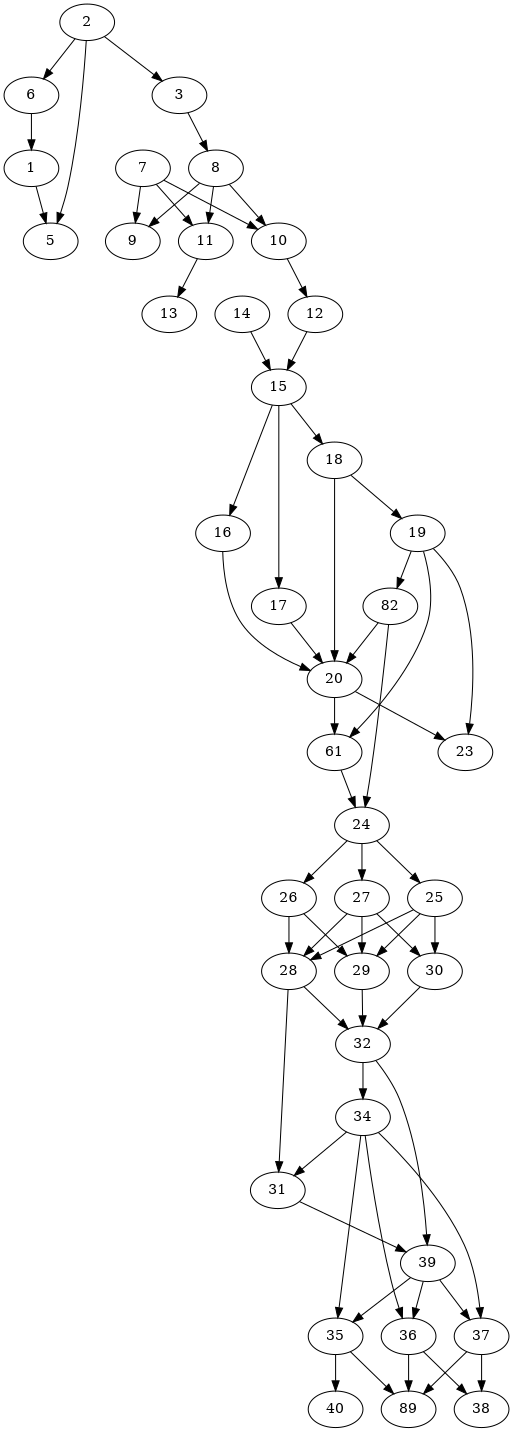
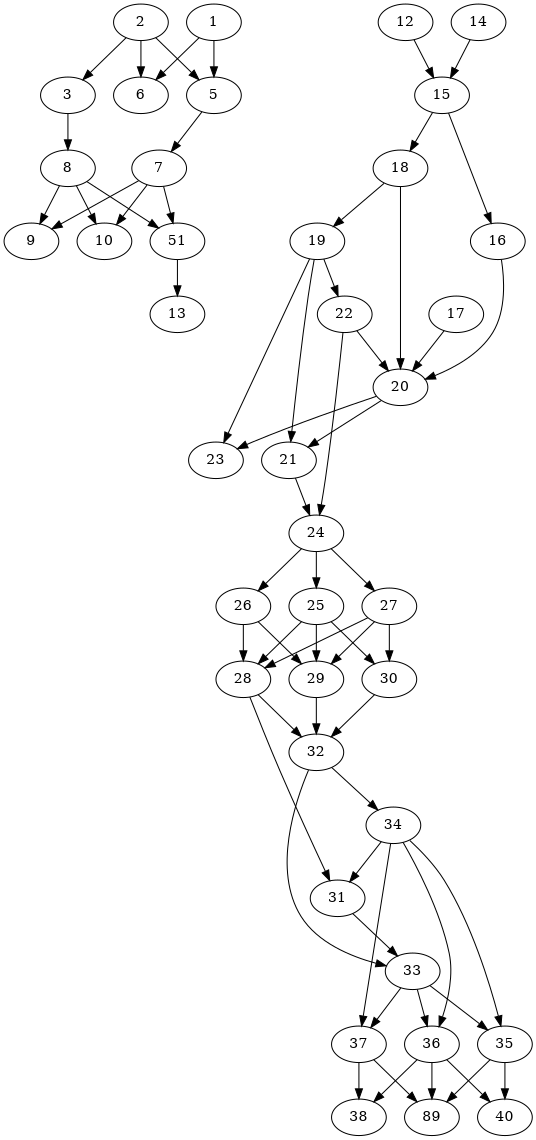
(31, 127) -> (182, 54)
none -> (190, 128)
(206, 241) -> (177, 241)
(295, 273) -> none
(279, 492) -> none
(390, 606) -> (345, 314)
(335, 752) -> (289, 460)
none -> (464, 1076)
(428, 1263) -> (413, 971)
